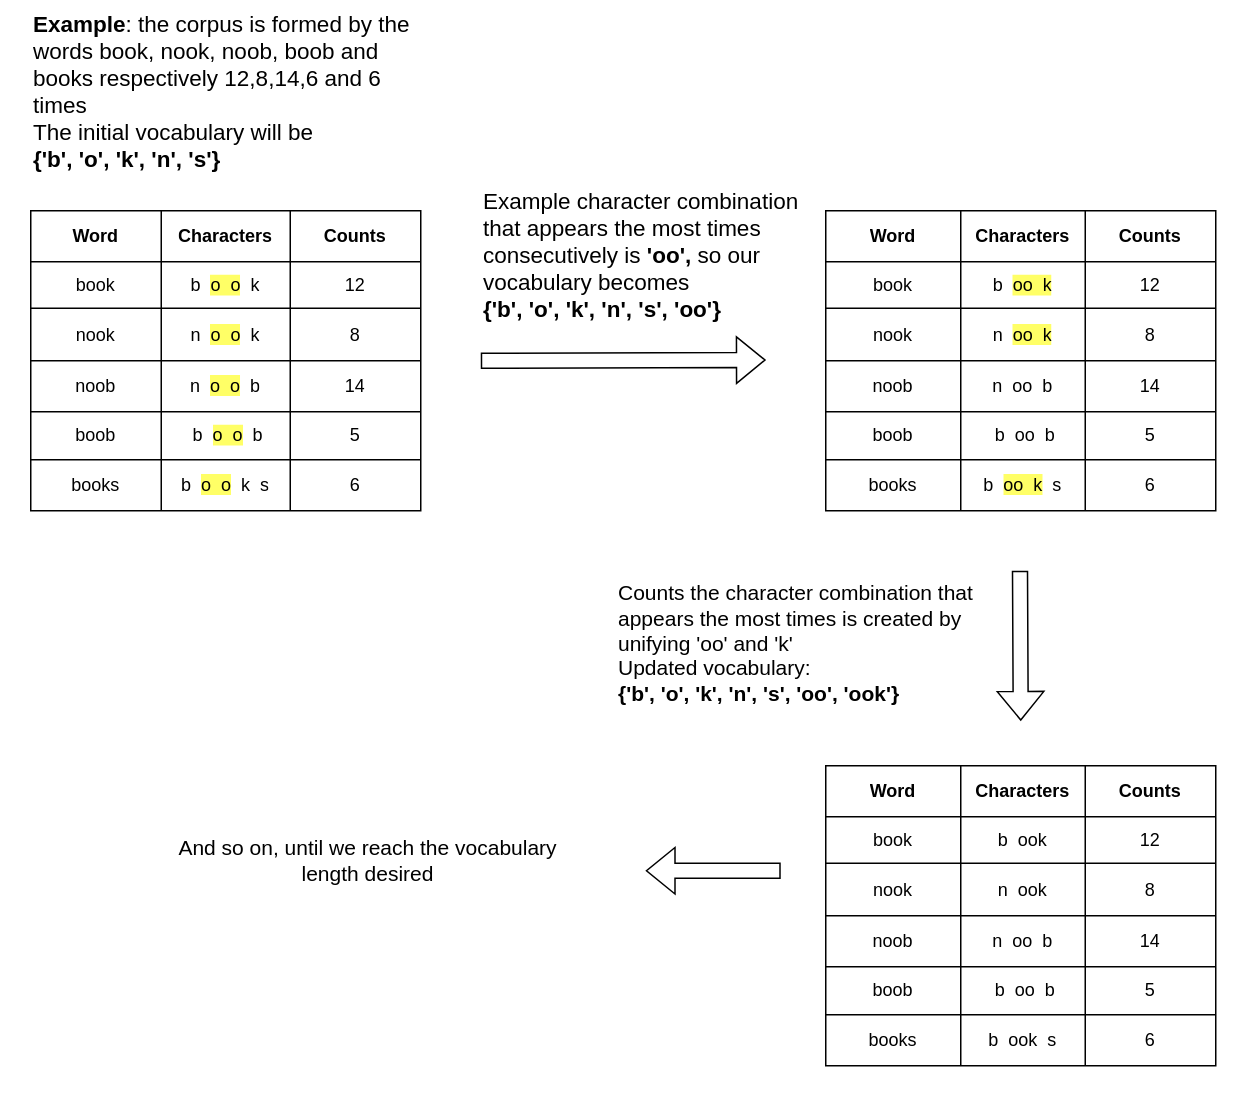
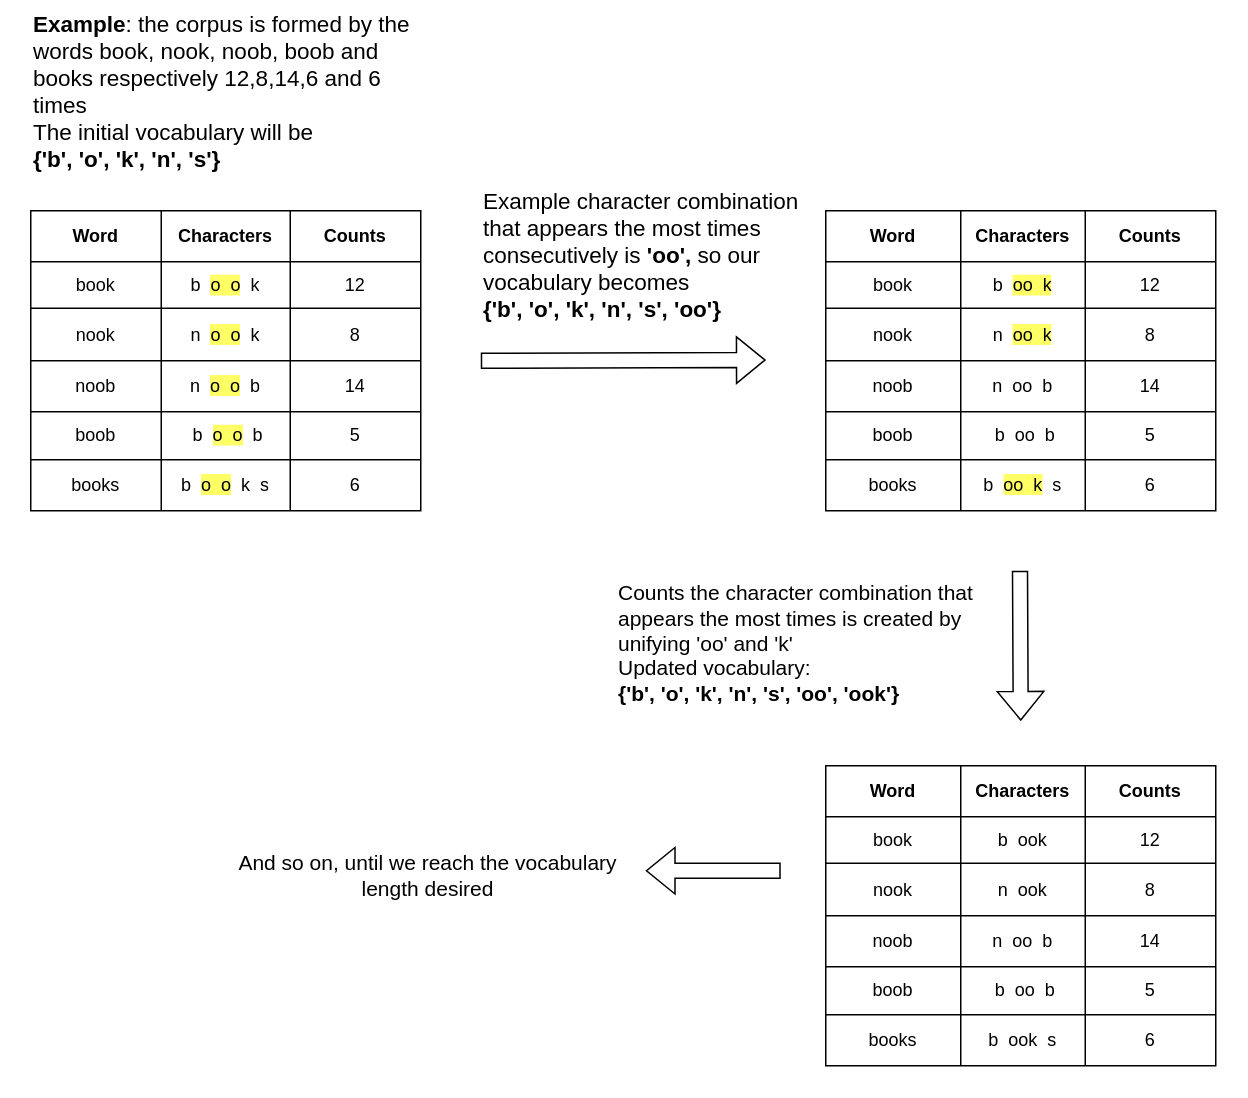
(368, 856) -> (428, 871)
